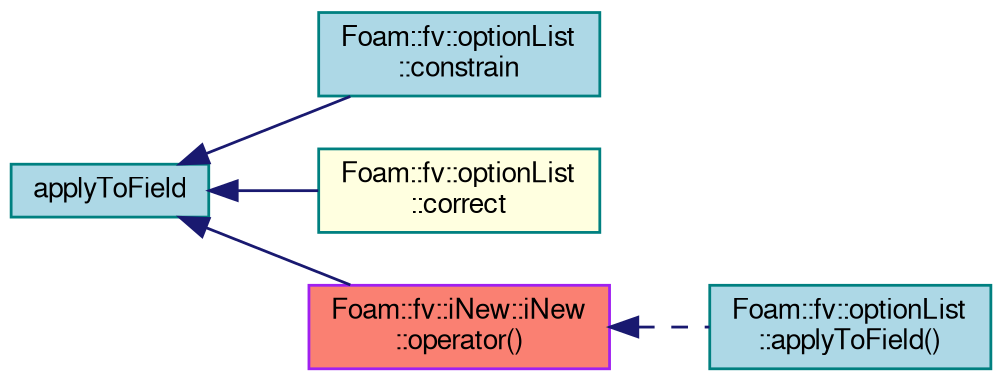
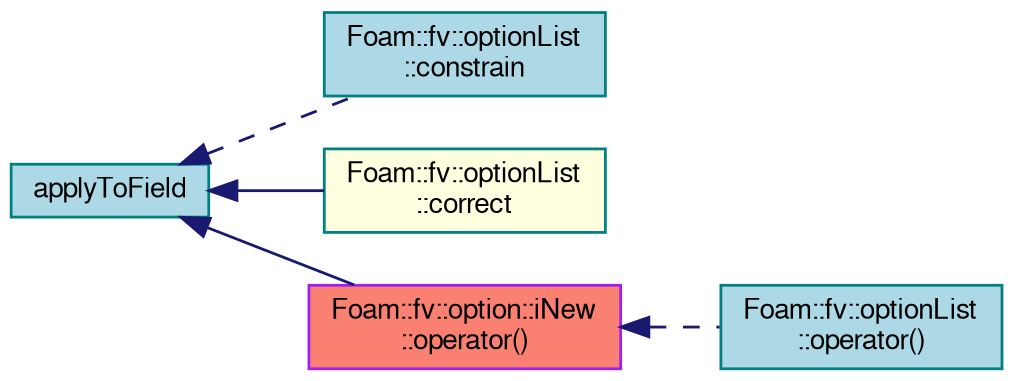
(278, 125) -> (281, 125)
(459, 327) -> (465, 327)
(850, 327) -> (861, 327)
